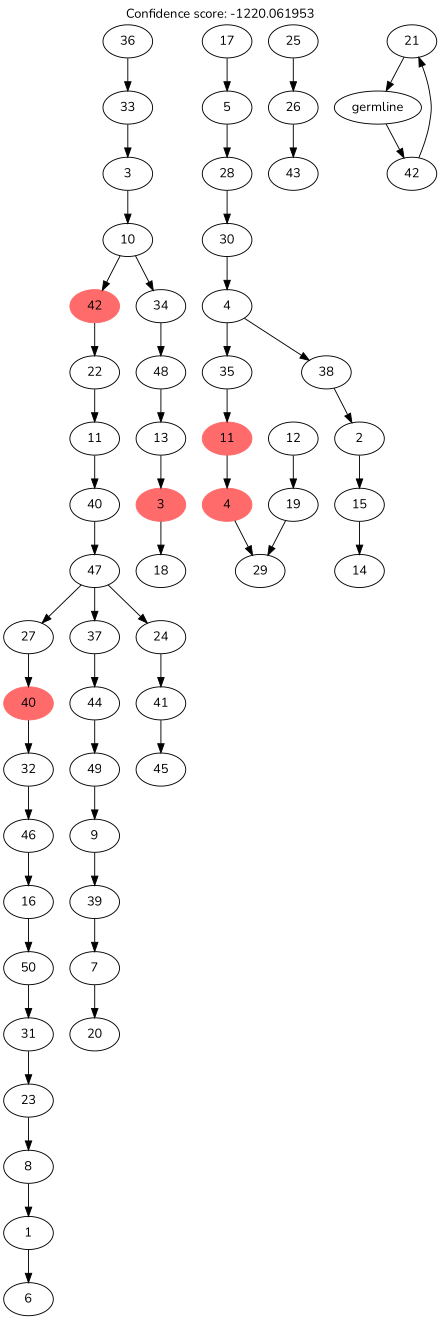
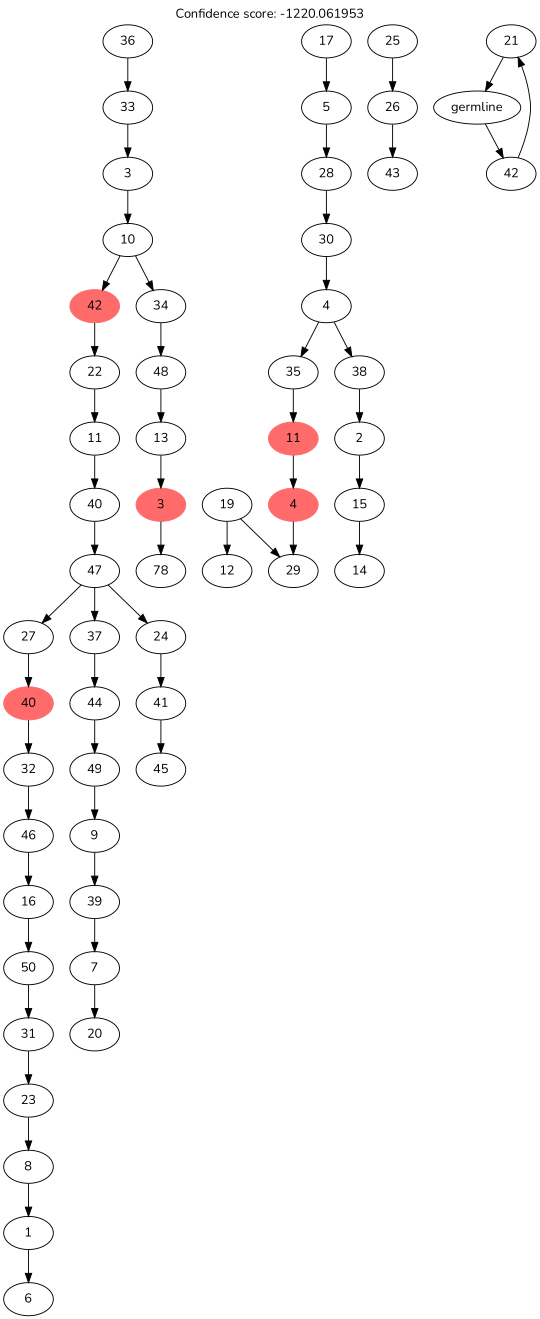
(293, 467) -> (227, 533)
(161, 571) -> (161, 571)
